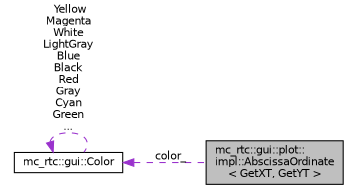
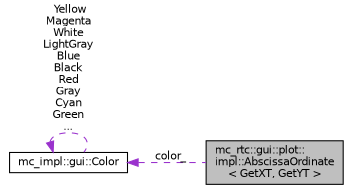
(69, 163) -> (69, 163)
